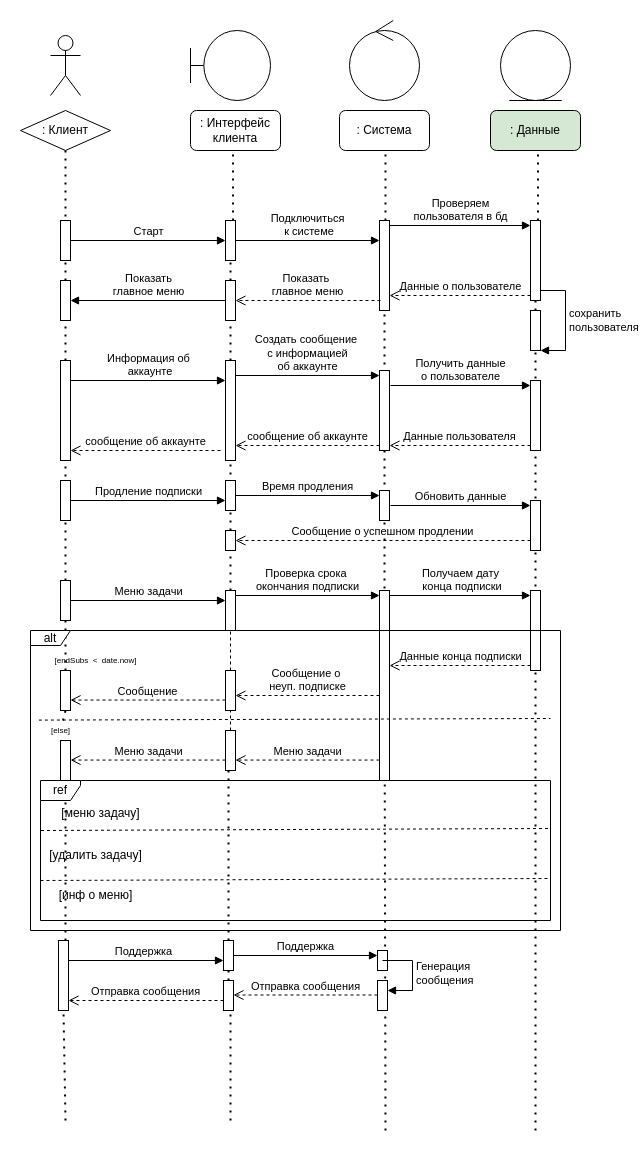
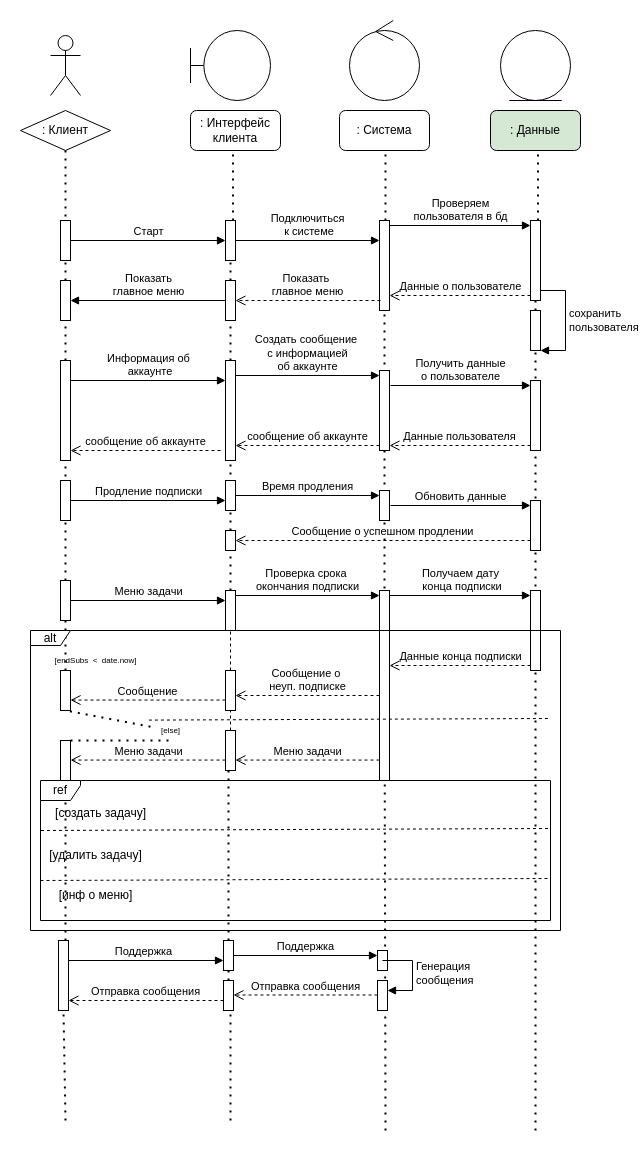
(61, 731) -> (171, 731)
(101, 814) -> (101, 814)
